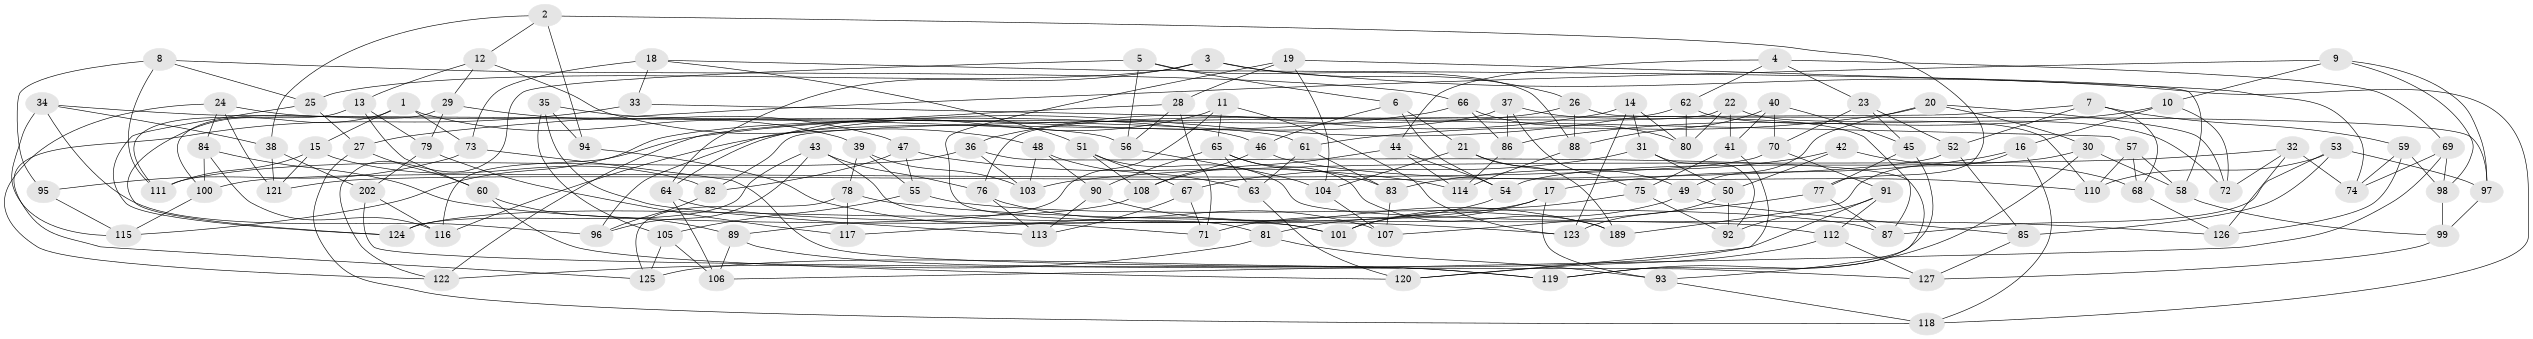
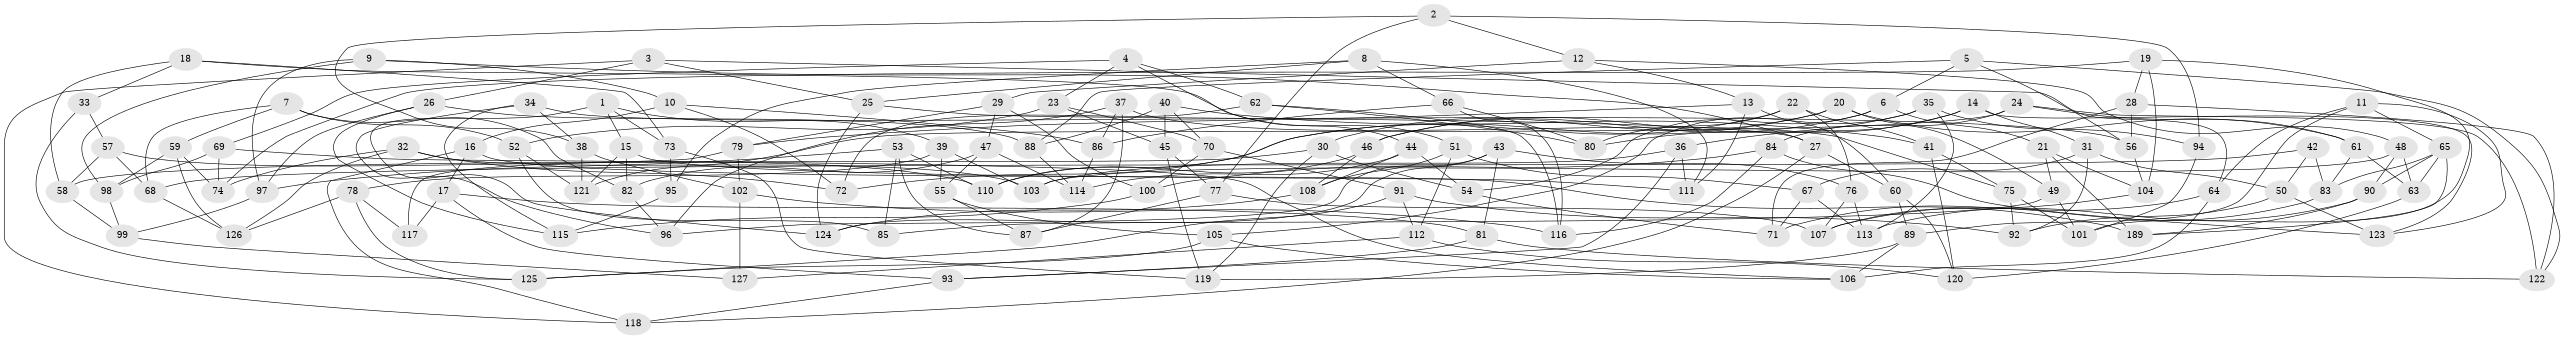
(367, 192) -> (740, 192)
(1972, 259) -> none
